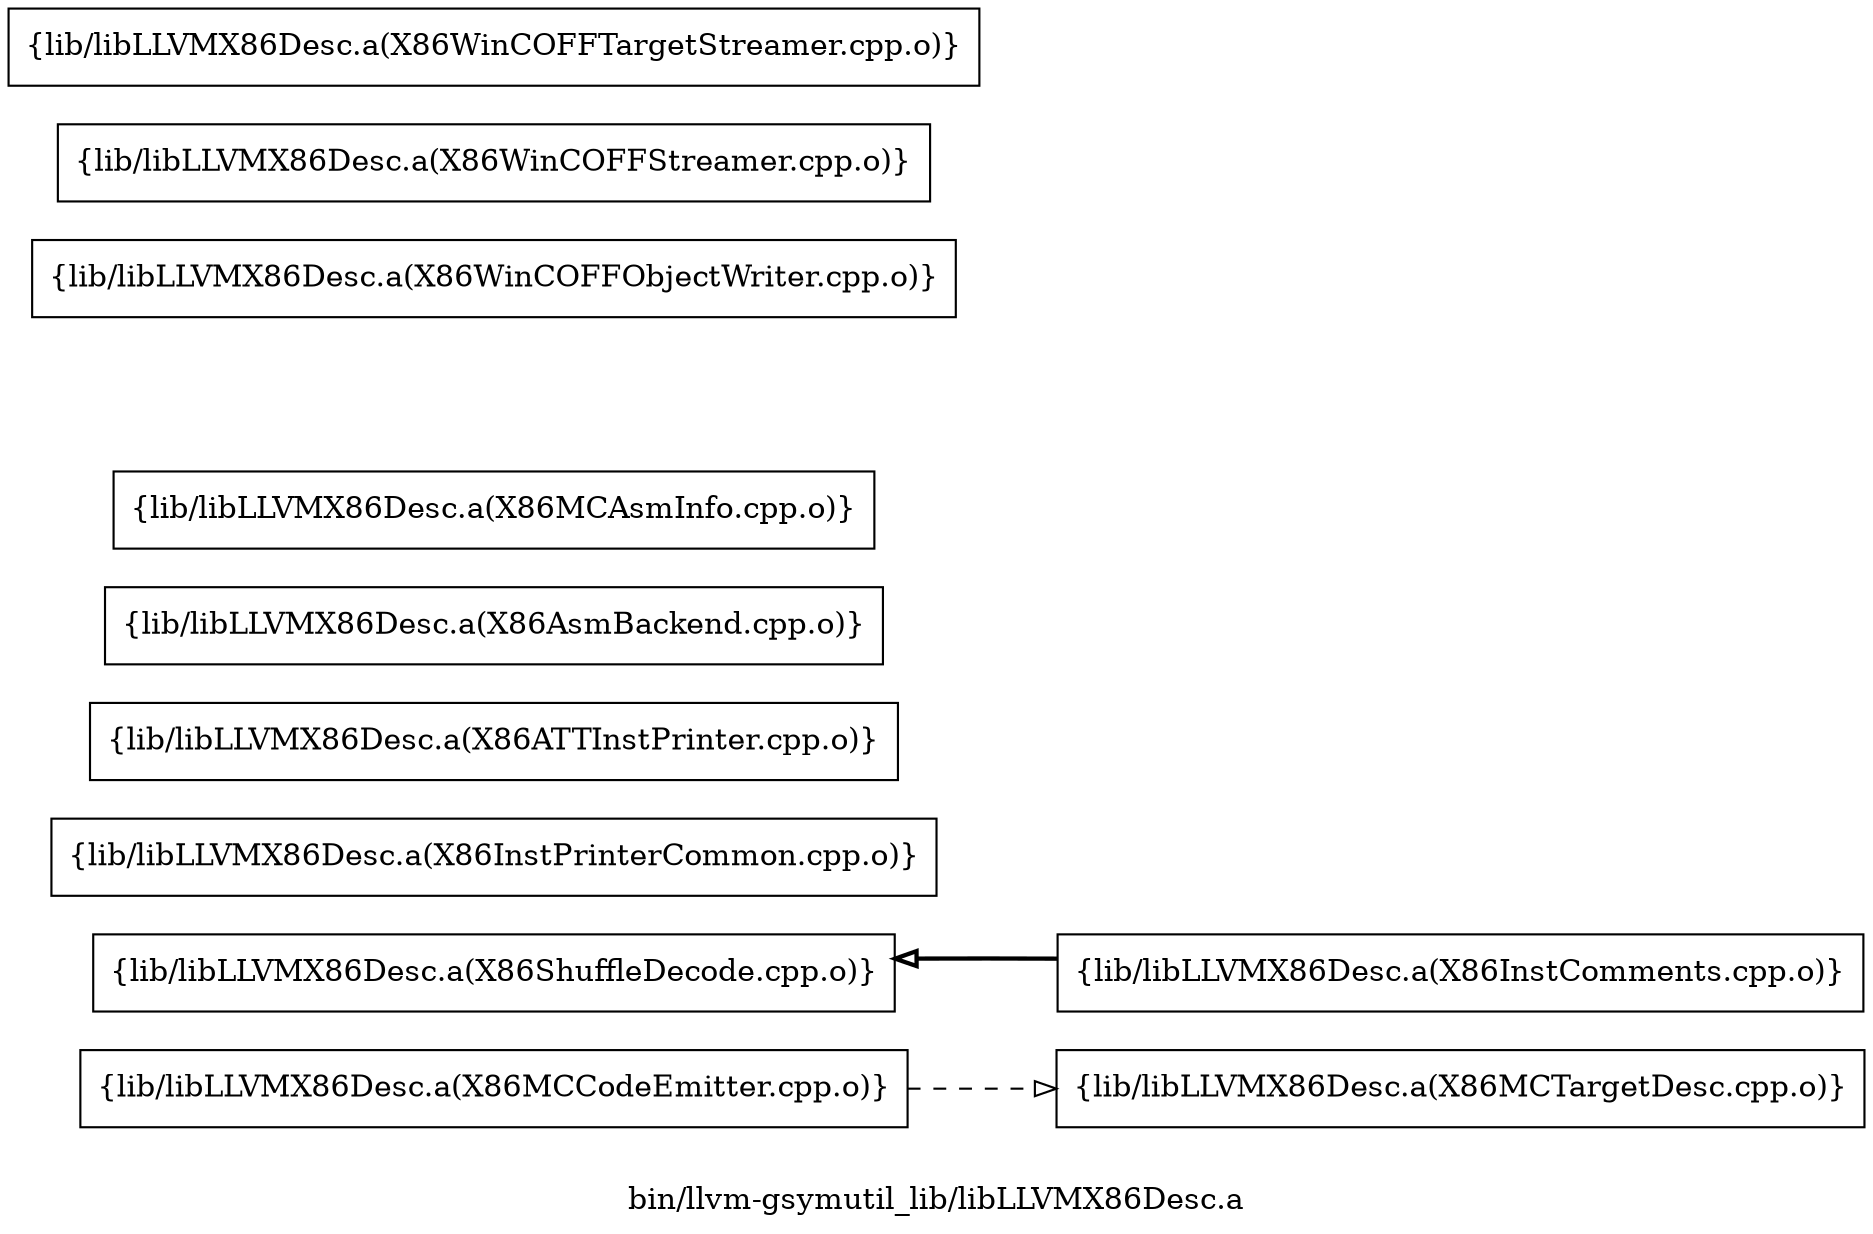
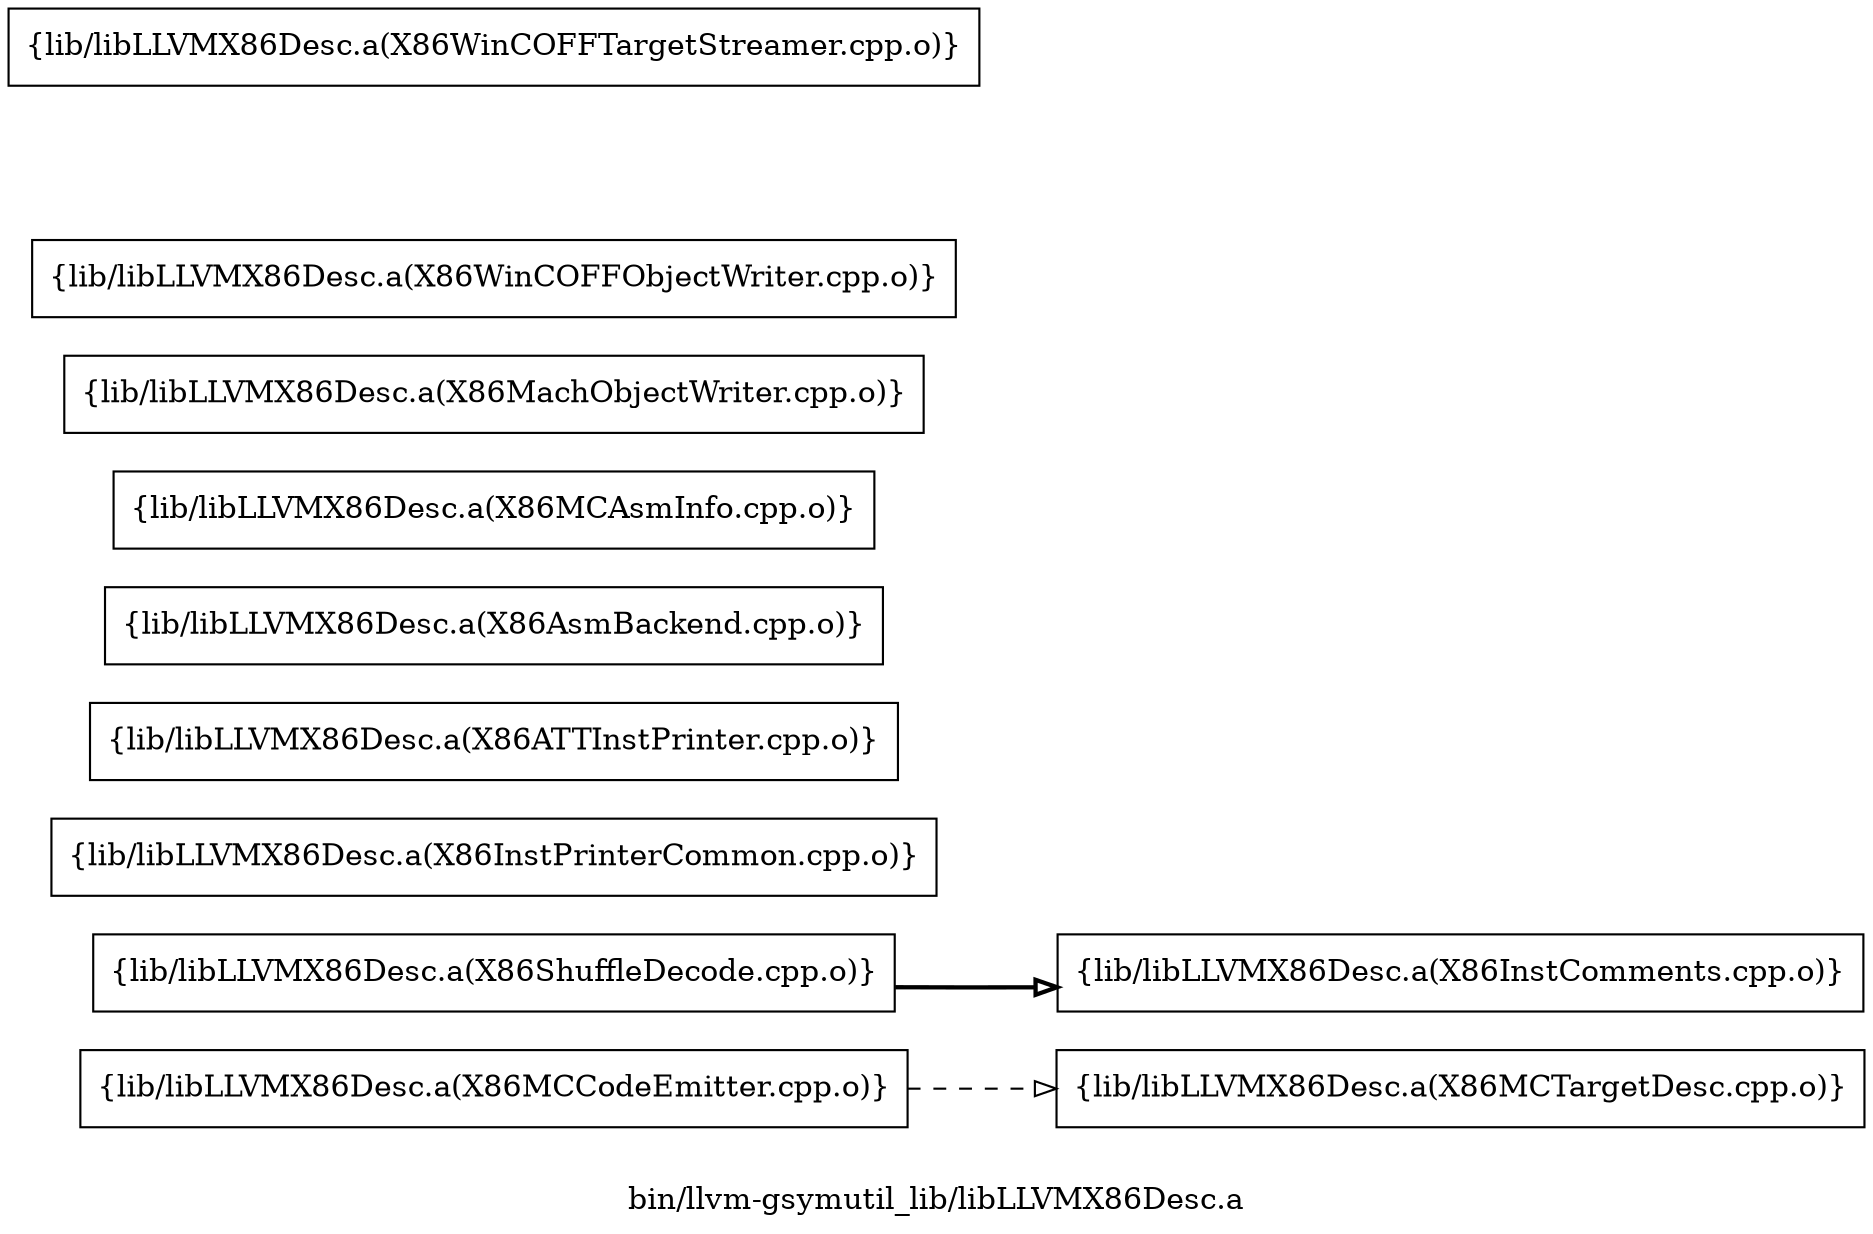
(494, 163) -> none
none -> (494, 394)
(987, 958) -> (965, 987)
